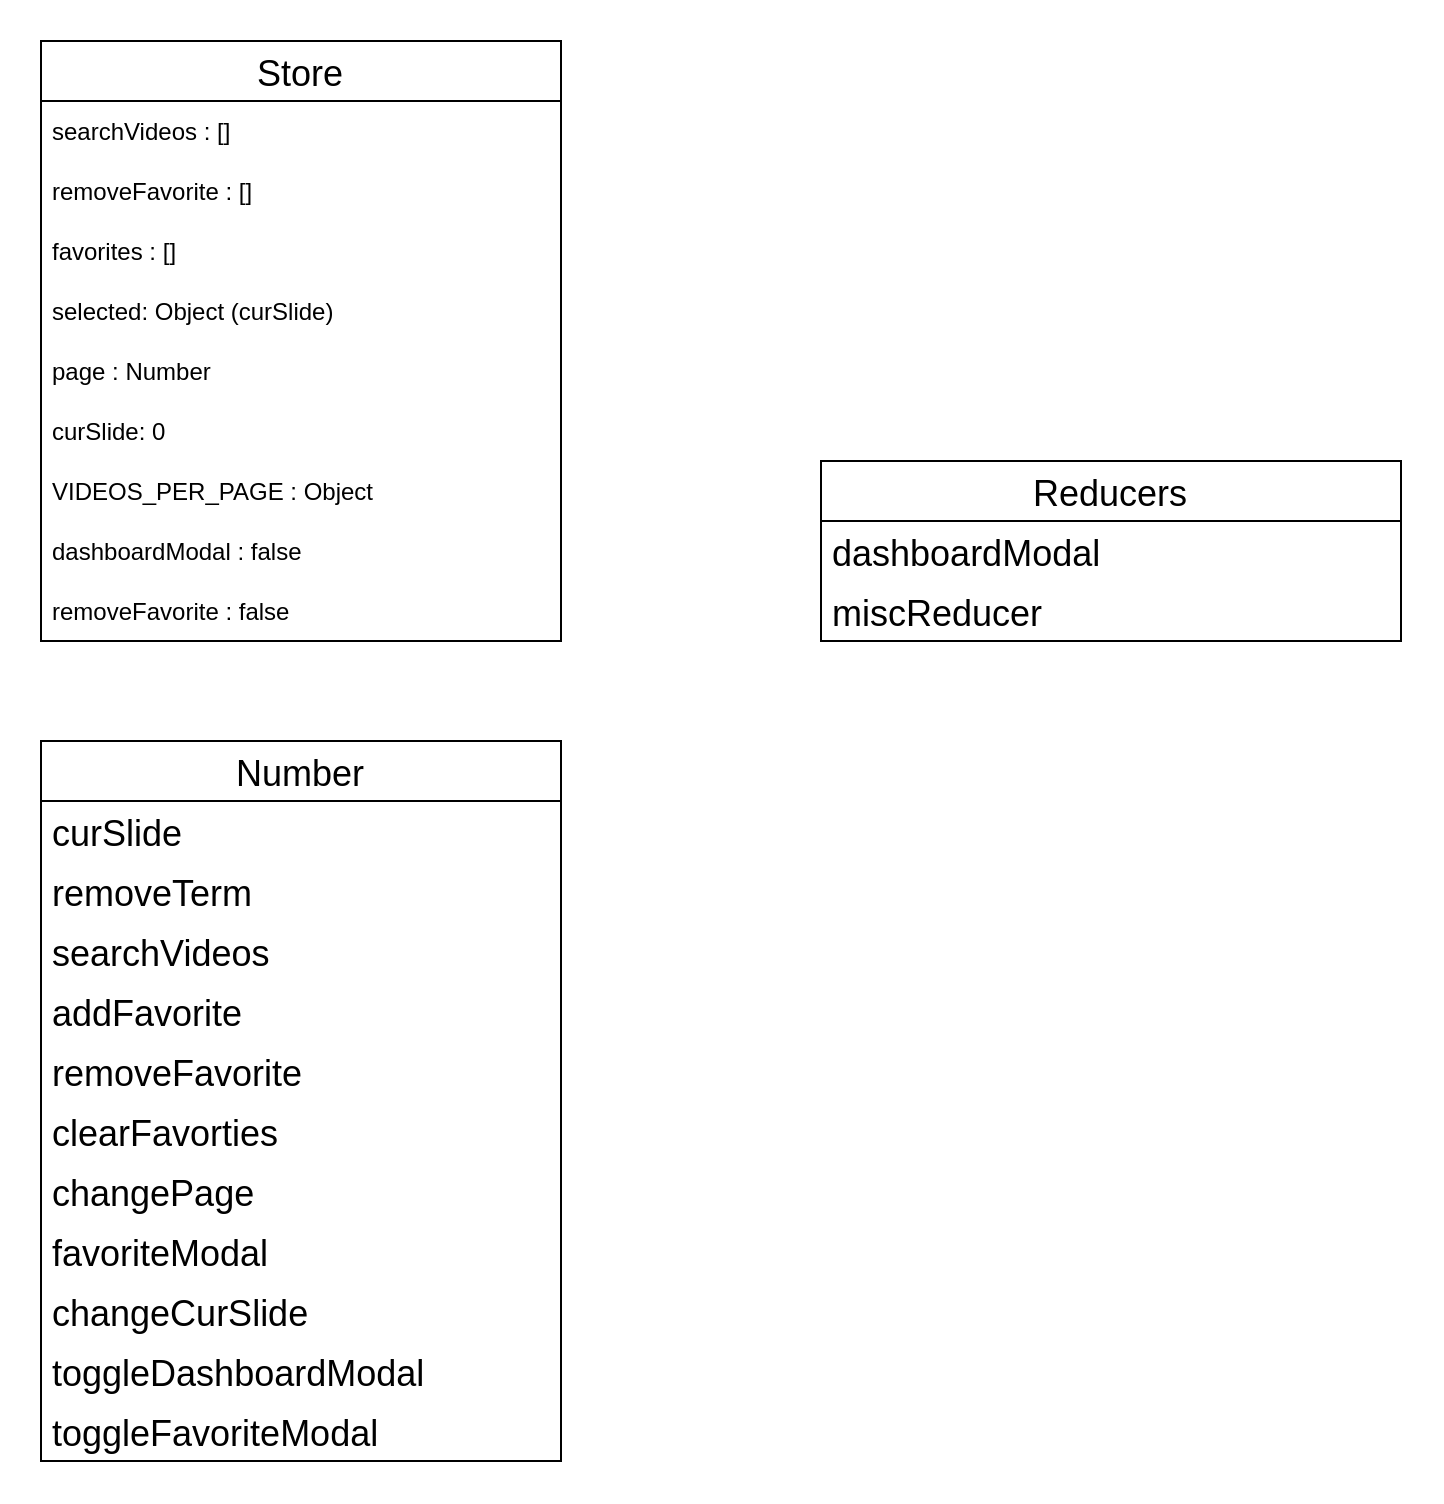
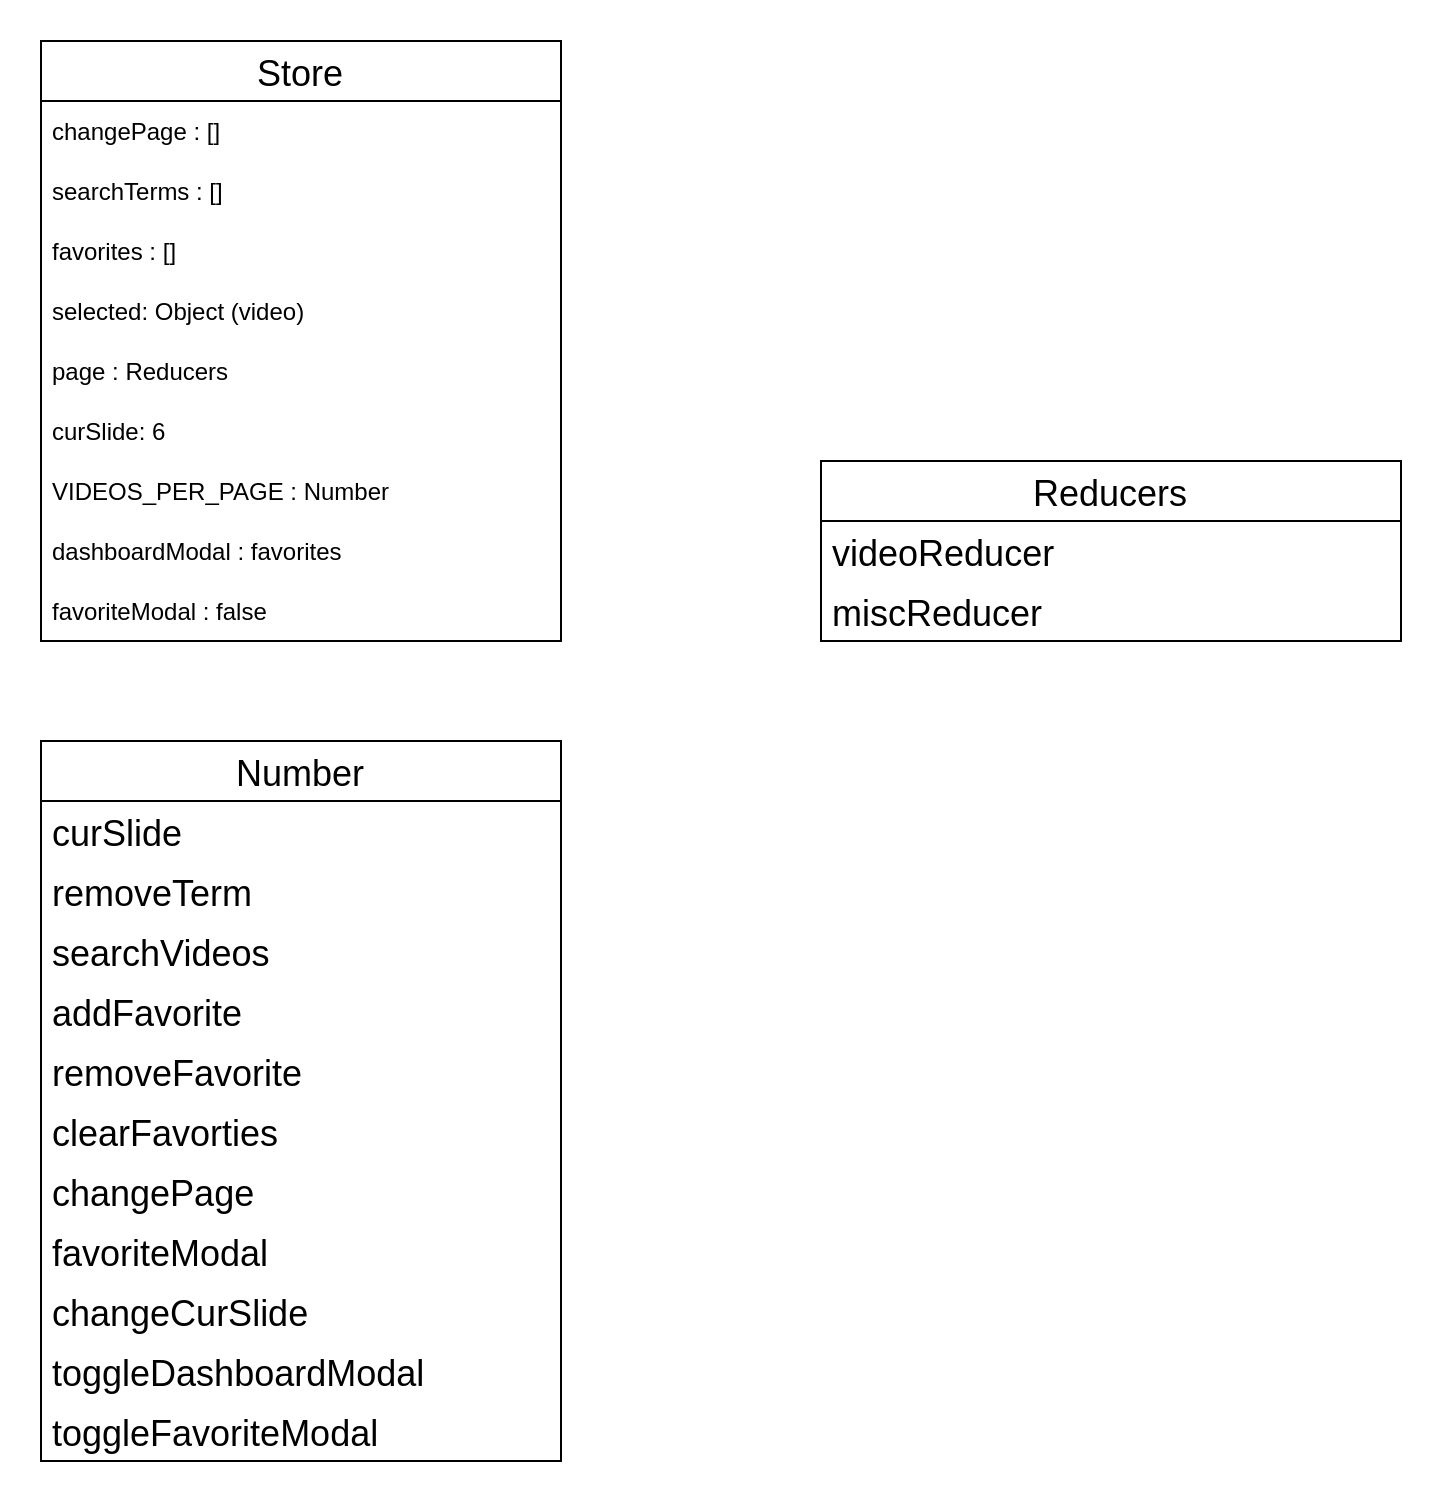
(154, 132) -> (143, 132)
(167, 192) -> (150, 192)
(215, 312) -> (198, 312)
(130, 372) -> (143, 372)
(113, 432) -> (113, 432)
(204, 492) -> (204, 492)
(184, 552) -> (211, 552)
(968, 554) -> (948, 554)
(184, 612) -> (174, 612)
